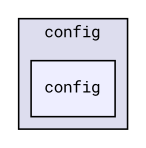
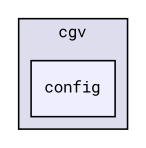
(73, 33) -> (73, 33)
